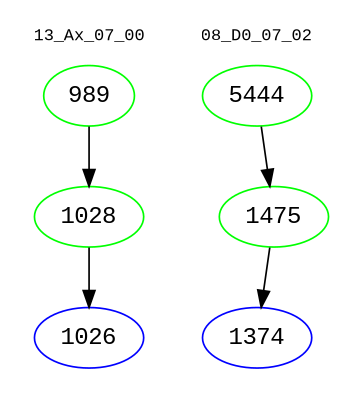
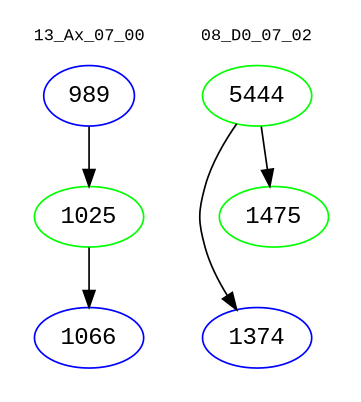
(89, 96) -> (89, 96)
(89, 217) -> (89, 217)
(267, 269) -> (200, 208)
(89, 338) -> (89, 338)
